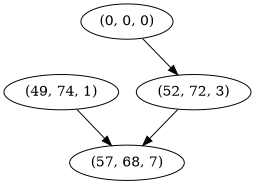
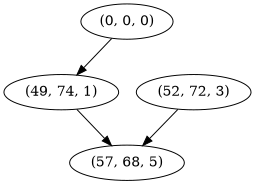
(157, 53) -> (98, 53)
(127, 163) -> (127, 163)
